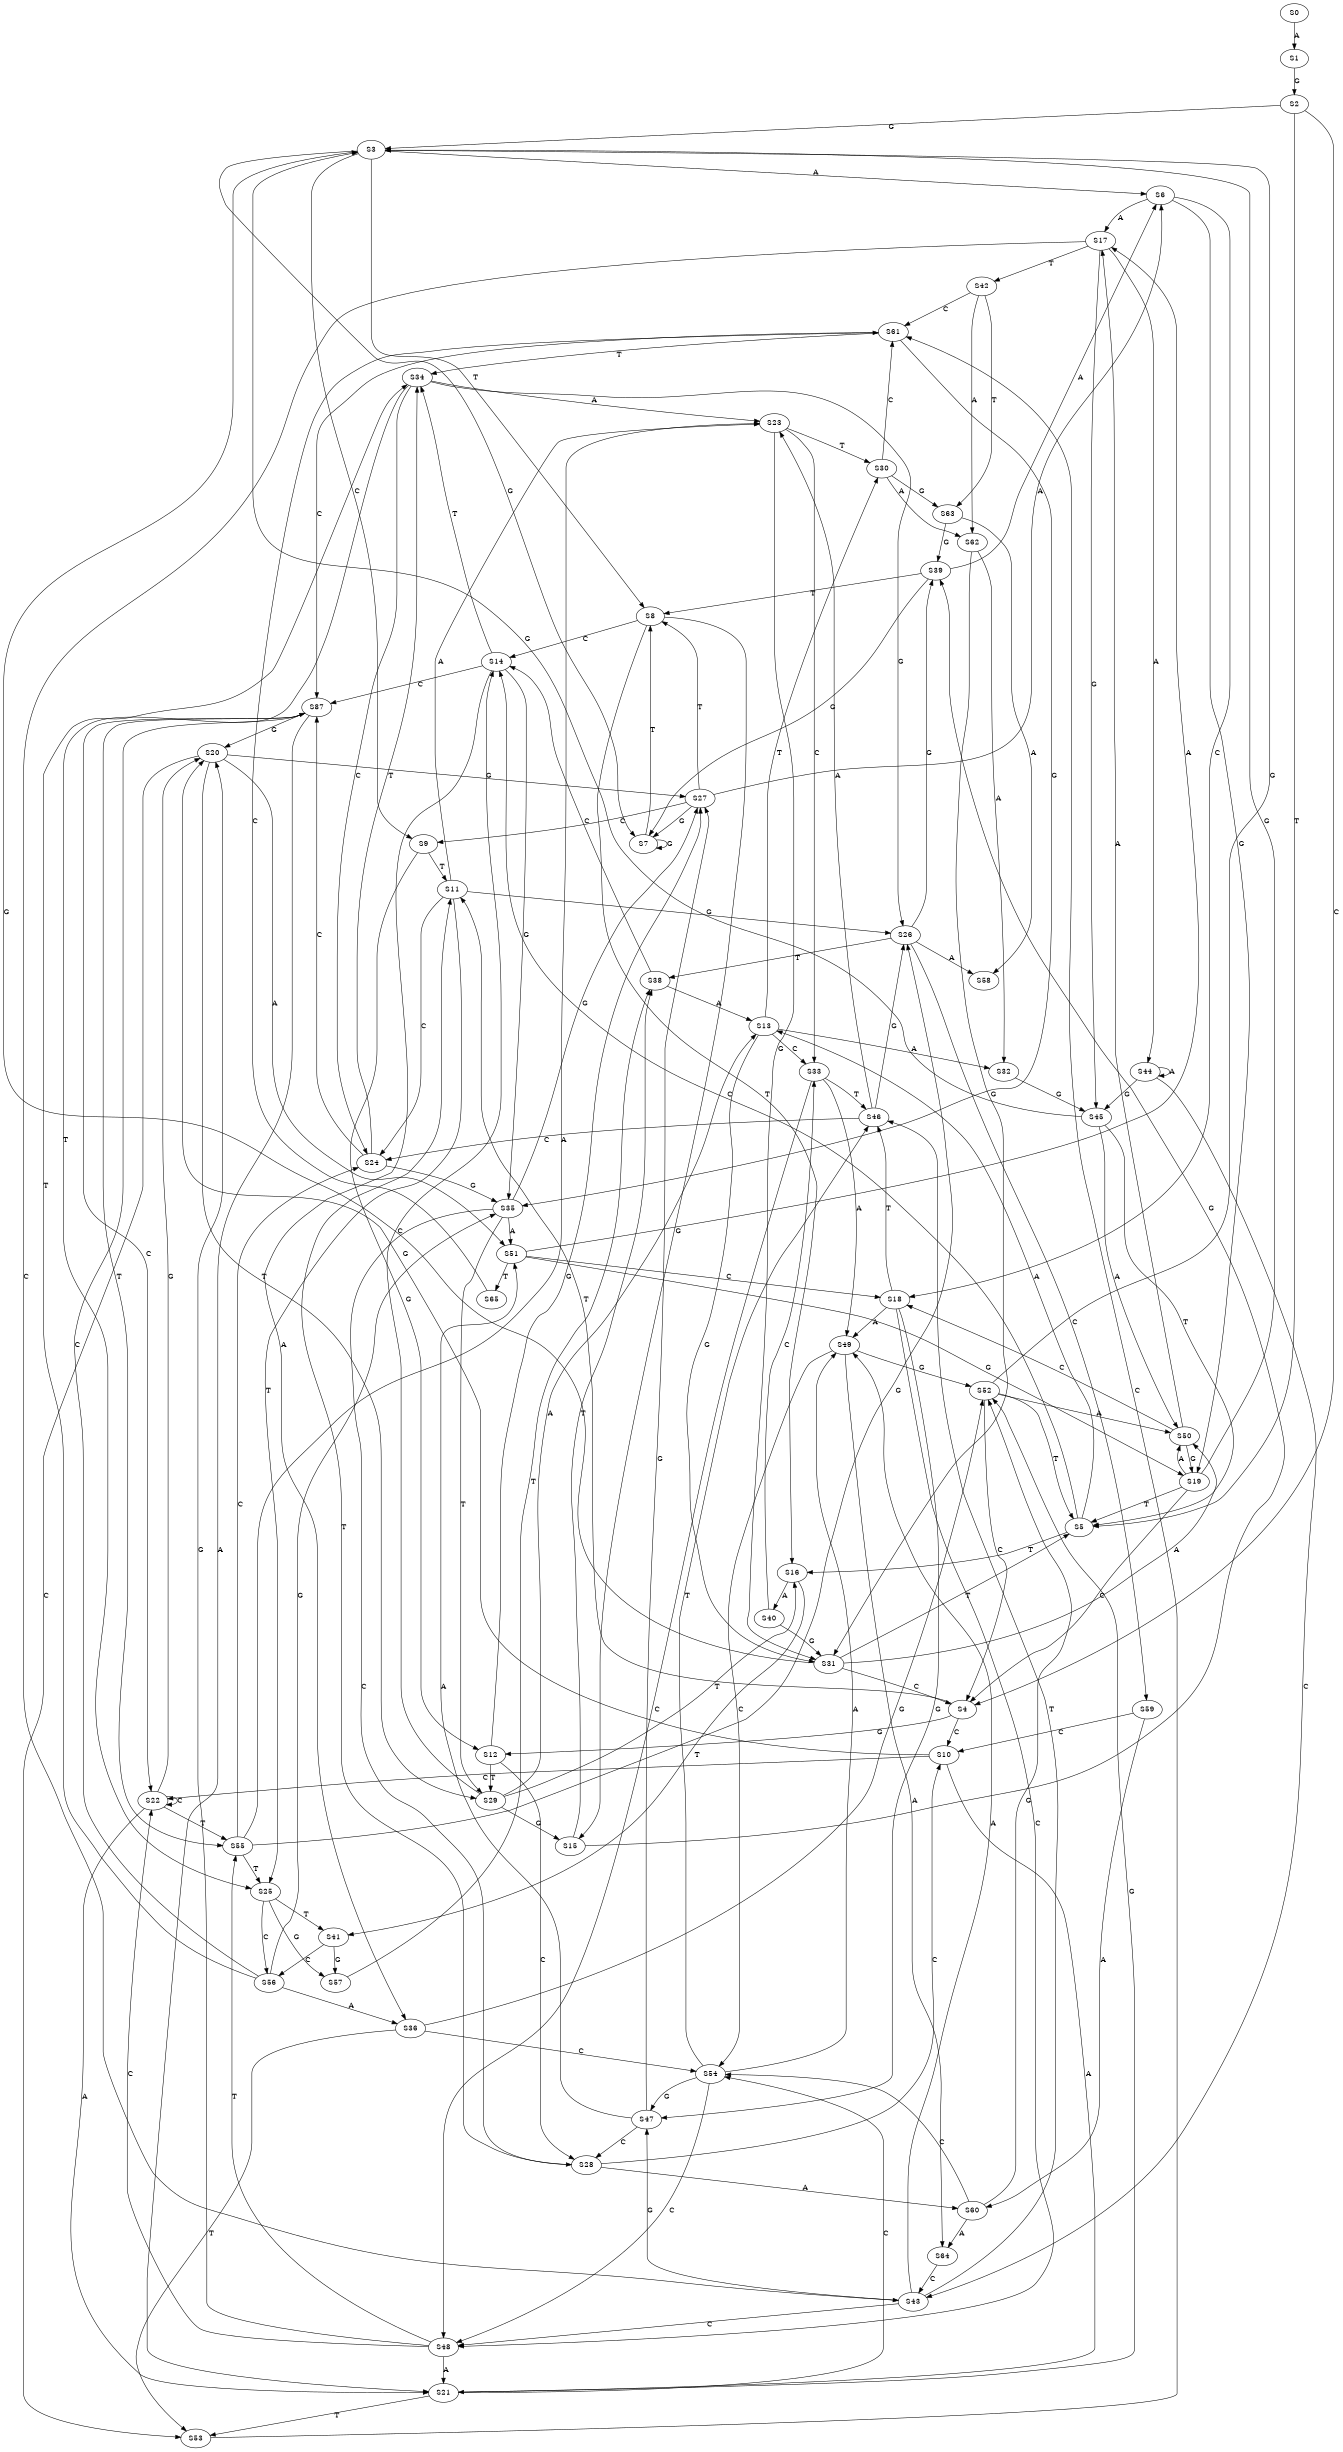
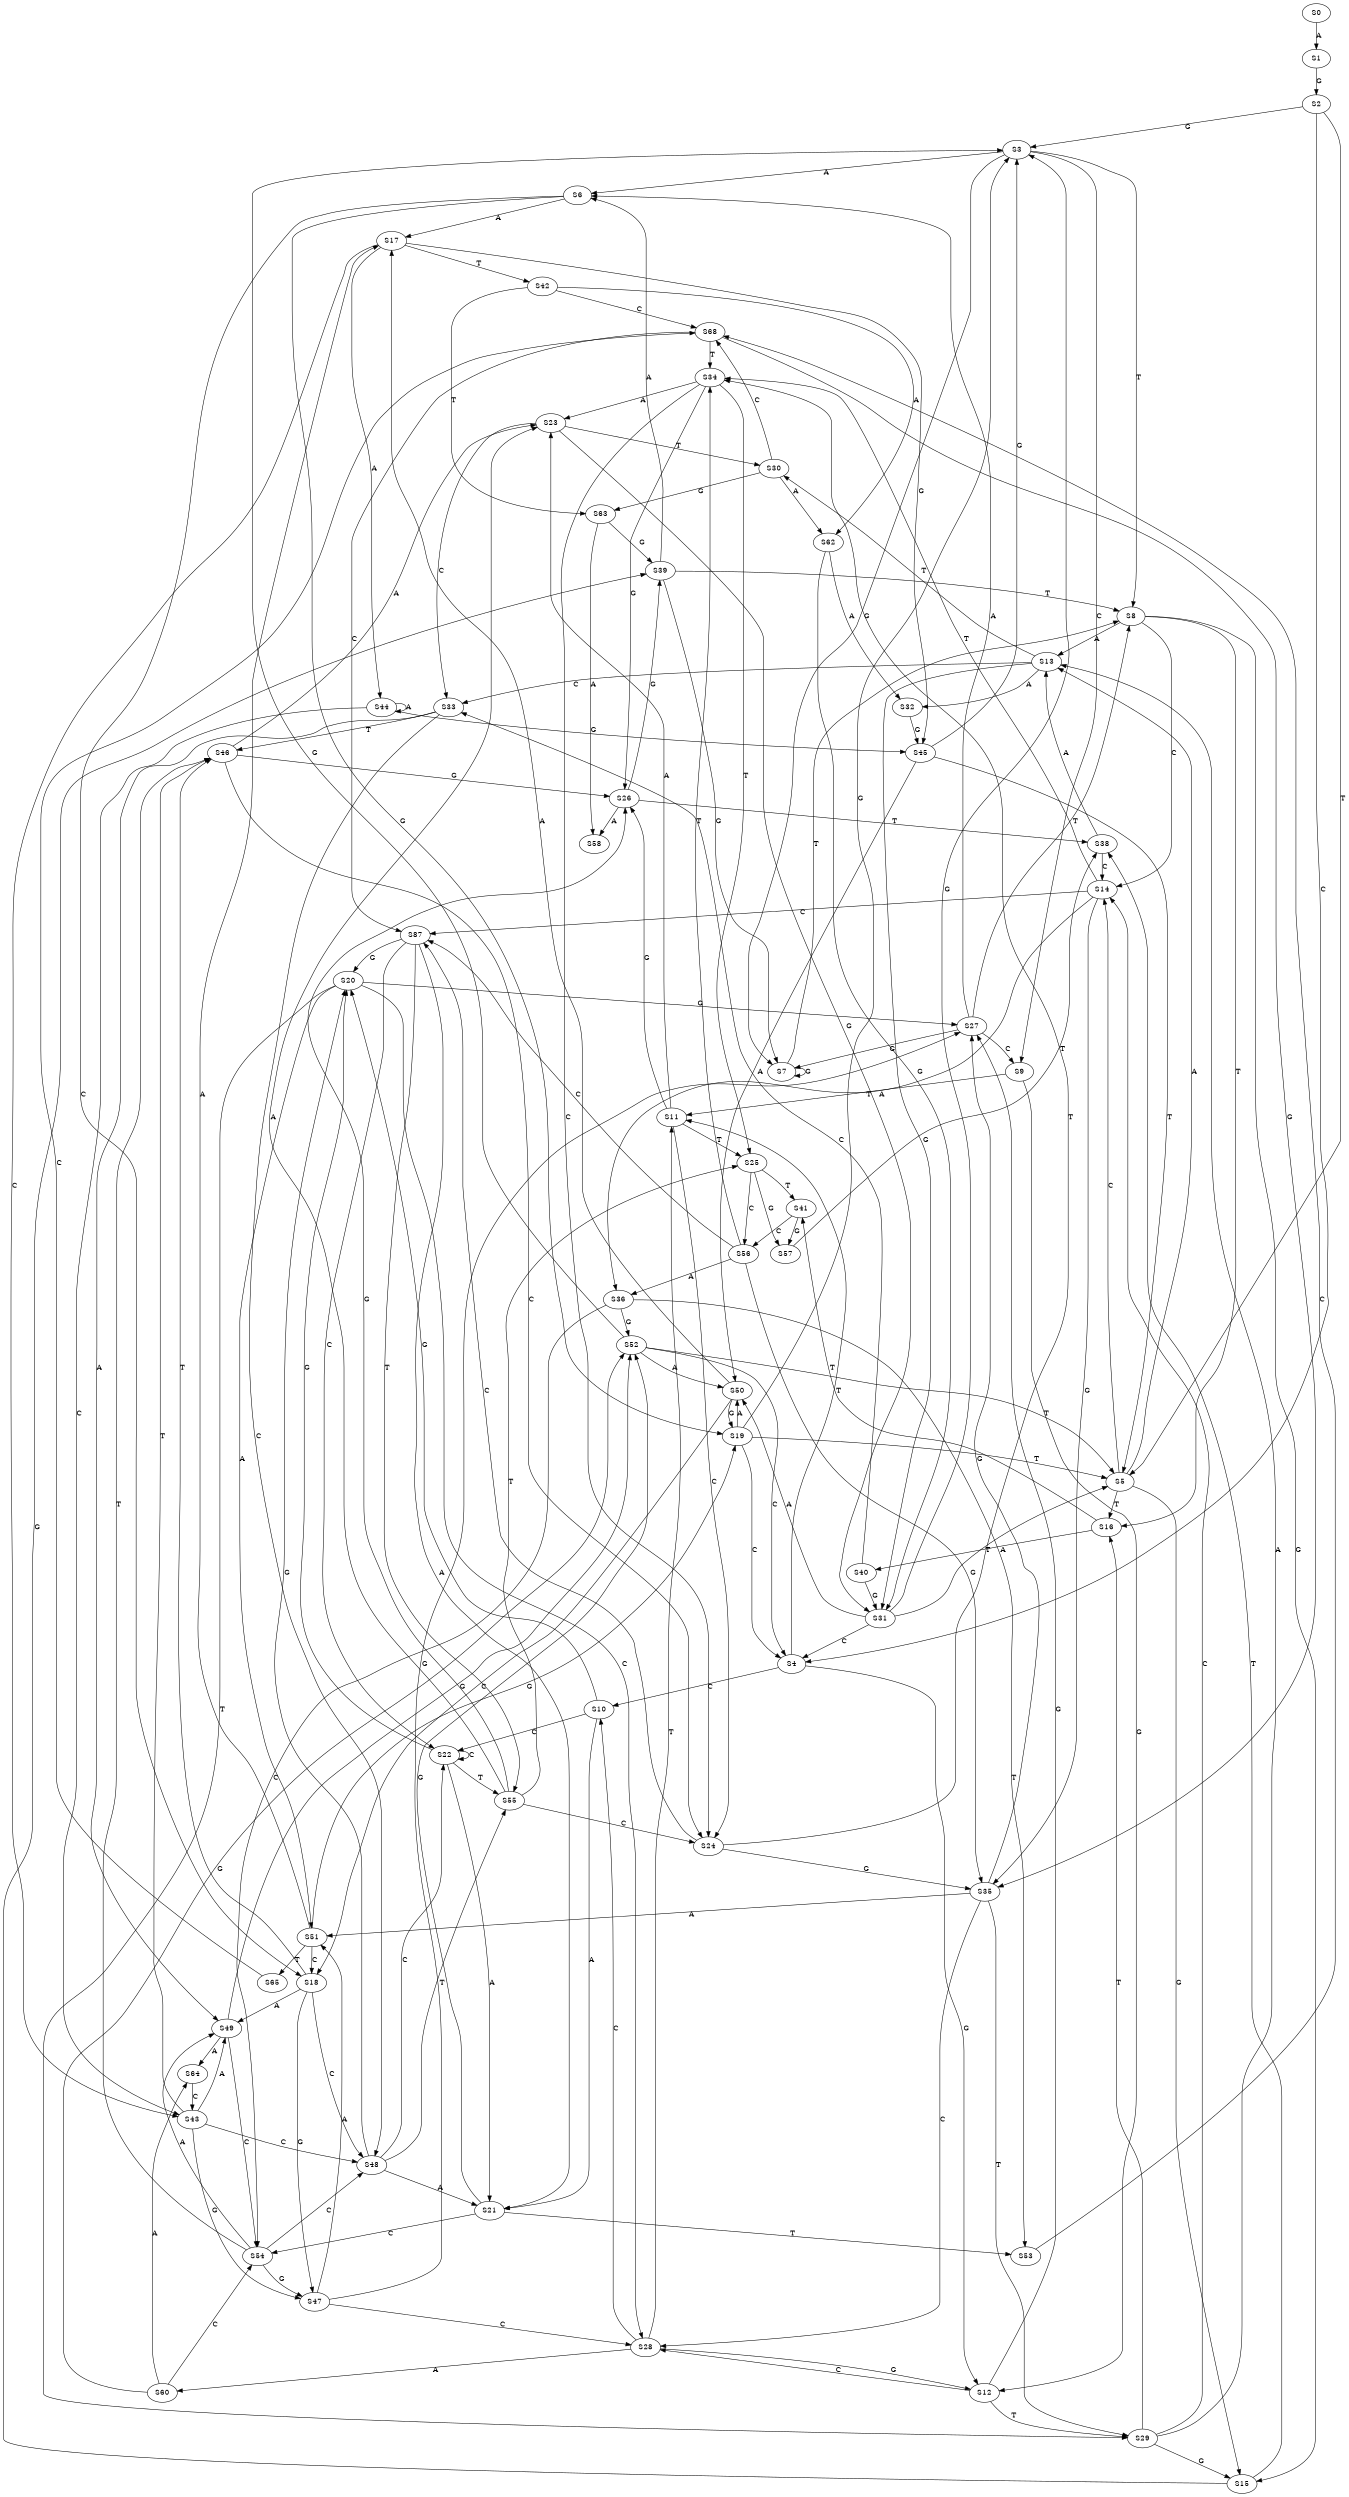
(893, 332) -> (710, 332)
none -> (1091, 638)
(43, 1633) -> (539, 1608)
(1147, 1710) -> none
none -> (1176, 1970)
none -> (814, 2362)
